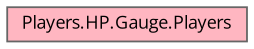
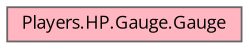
(127, 24) -> (124, 24)
